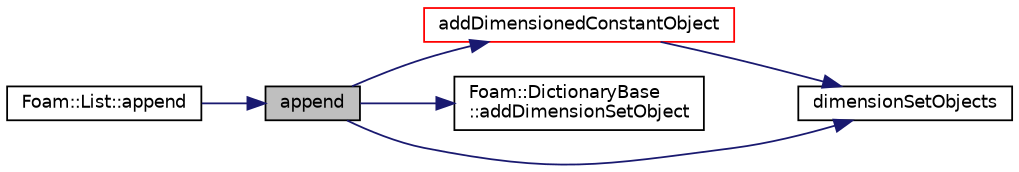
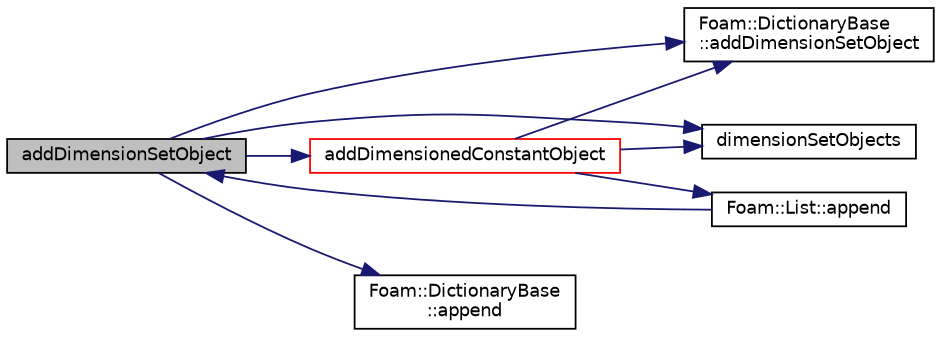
(313, 103) -> (127, 156)
none -> (615, 103)
none -> (634, 182)
none -> (465, 302)
